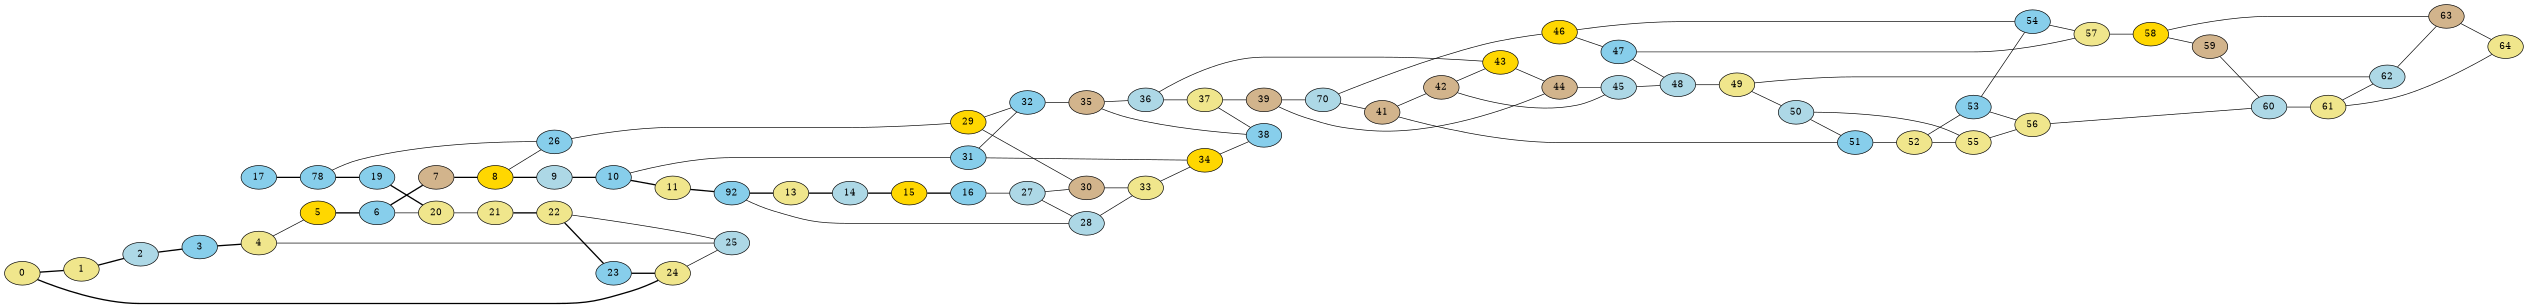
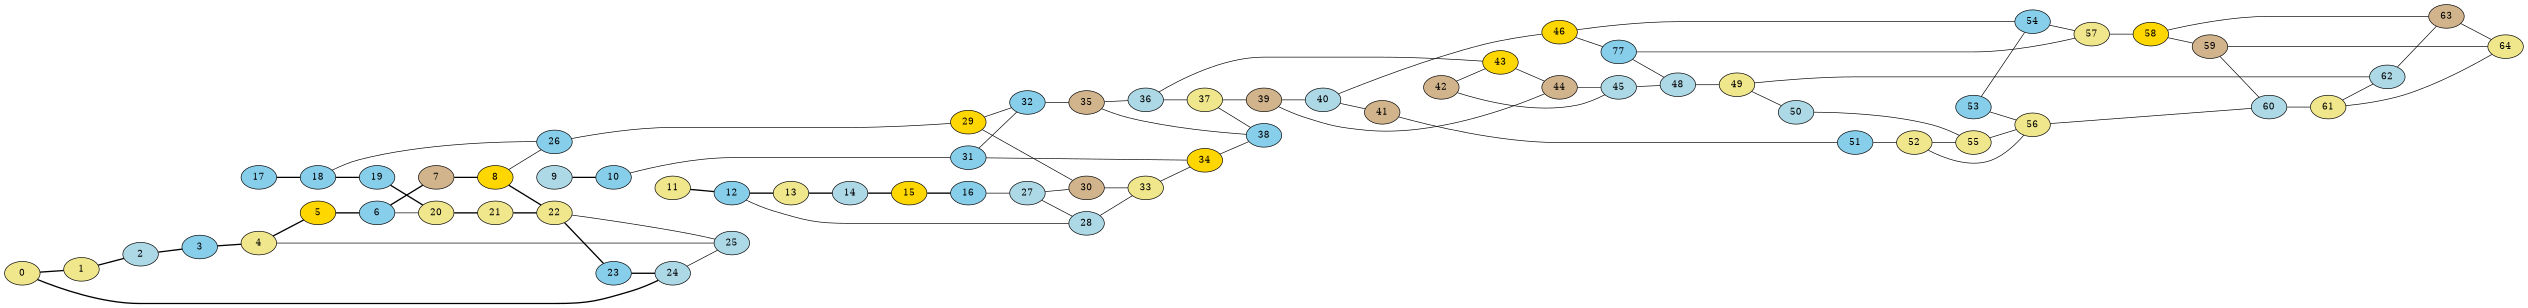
none -> (2358, 47)
(1619, 52) -> (1619, 52)
(1323, 100) -> (1323, 100)
(1412, 100) -> none
(1945, 124) -> (1980, 163)
(1826, 127) -> none
(318, 177) -> (318, 177)
(525, 177) -> (525, 195)
(643, 183) -> none
(732, 193) -> (732, 193)
(466, 213) -> (466, 213)
(288, 228) -> (288, 228)
(673, 273) -> (673, 273)
